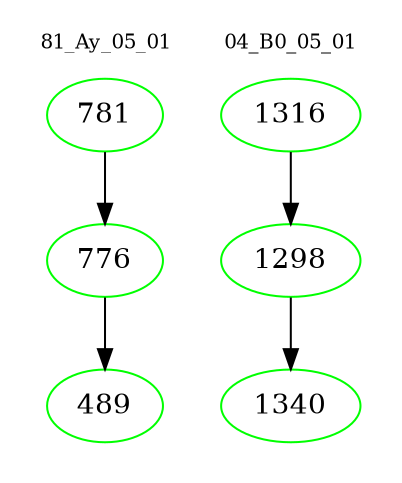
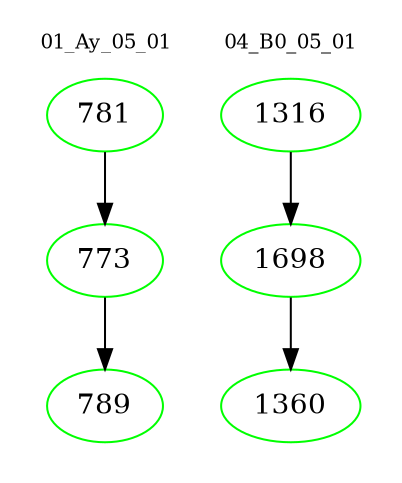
(106, 43) -> (106, 43)
(105, 261) -> (105, 261)
(291, 261) -> (291, 261)
(105, 406) -> (105, 406)
(291, 406) -> (291, 406)
